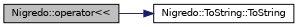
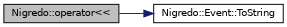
(224, 14) -> (218, 14)
